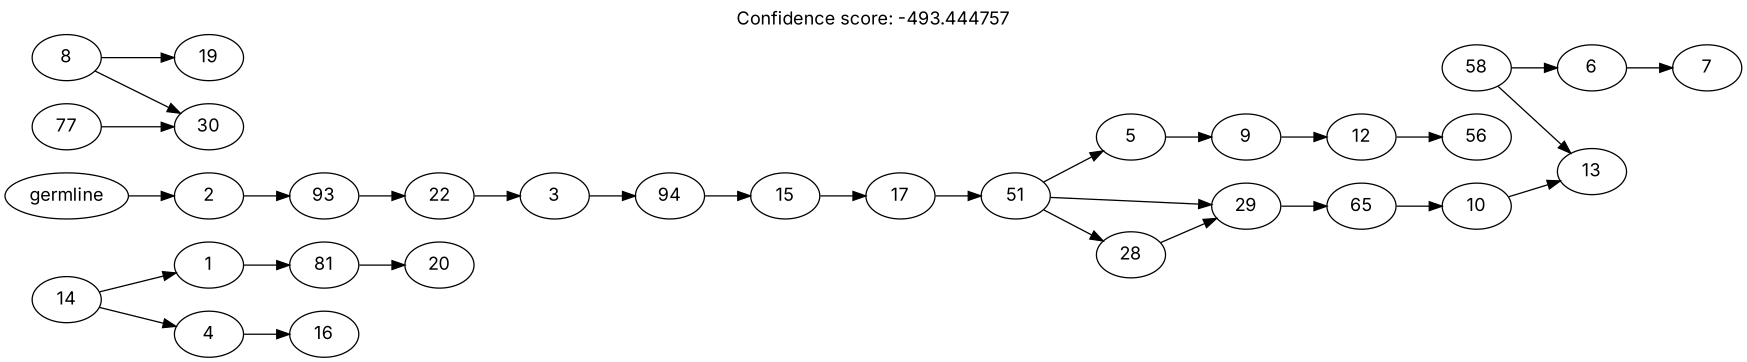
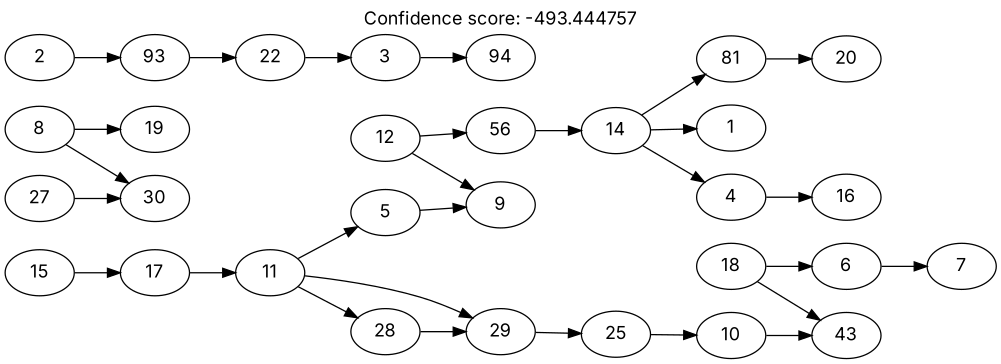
(1477, 68) -> (731, 266)
(67, 127) -> (40, 198)
none -> (552, 131)
(1298, 137) -> (437, 168)
(1592, 172) -> (846, 336)
(67, 196) -> none
(721, 196) -> none
(1016, 196) -> (270, 273)
(1361, 206) -> (616, 334)
(260, 265) -> (668, 98)
